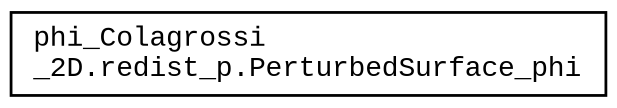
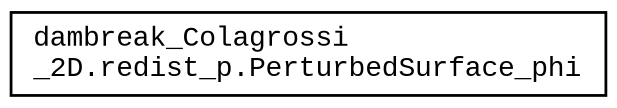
(308, 54) -> (308, 54)
